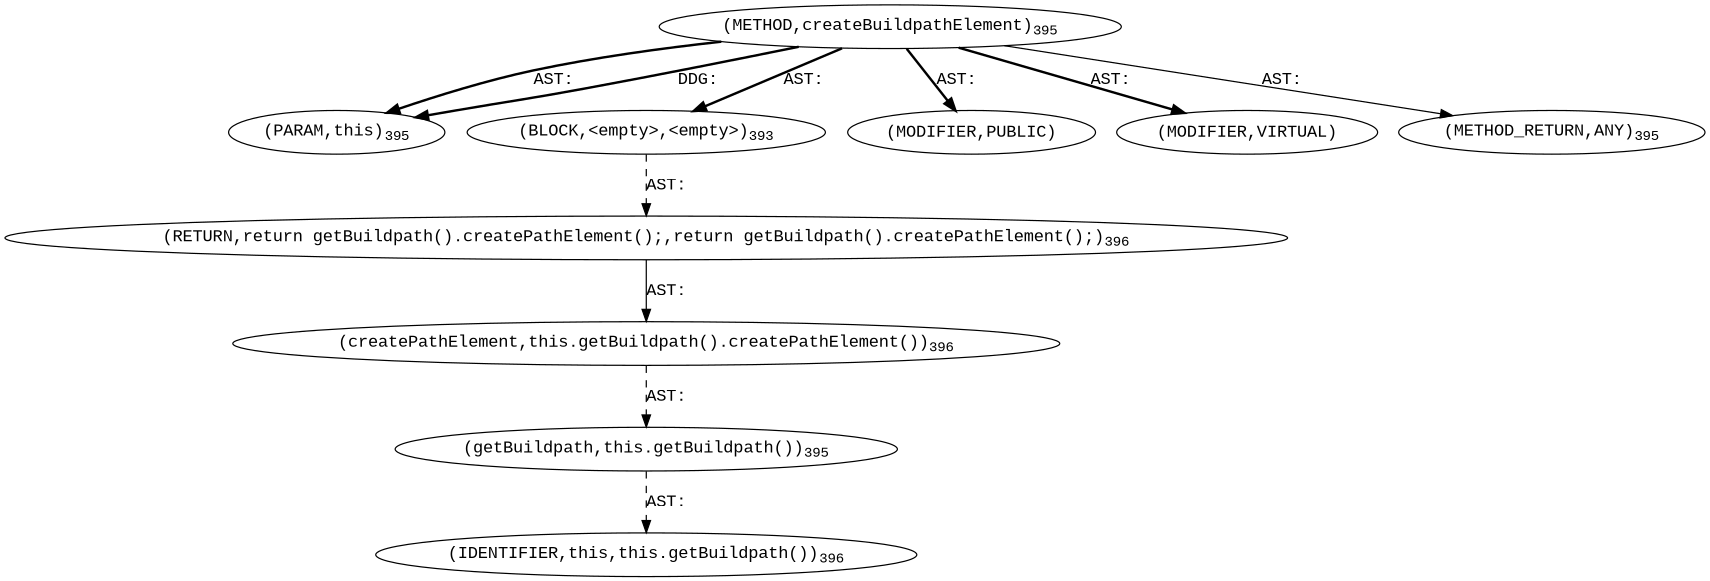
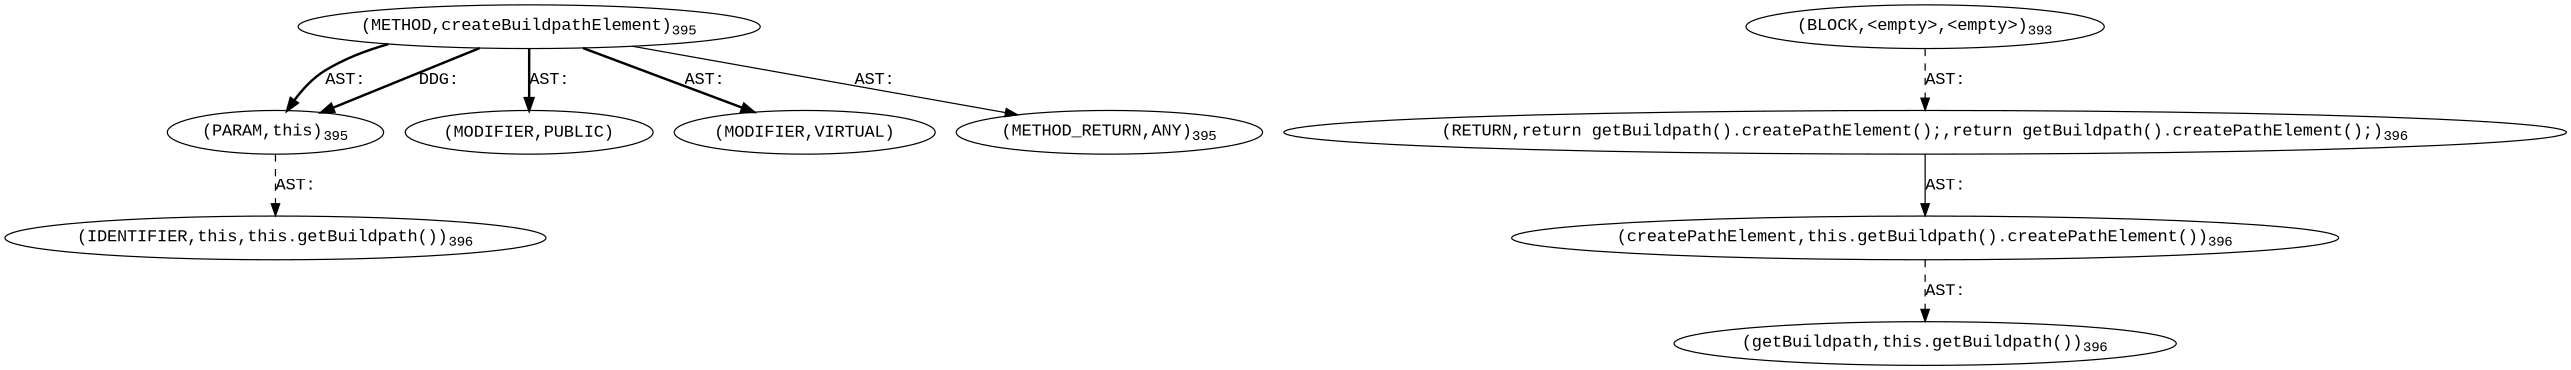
(774, 77) -> none
(817, 447) -> (2096, 342)
(646, 496) -> (275, 179)
